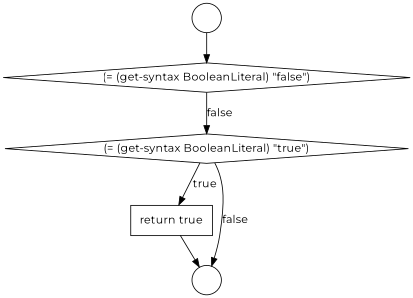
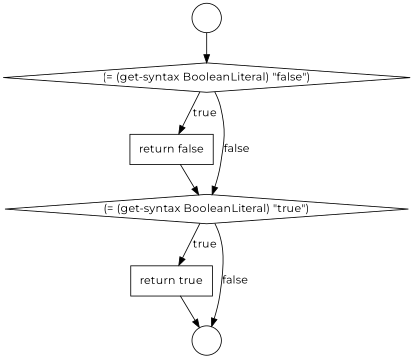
none -> (172, 149)
